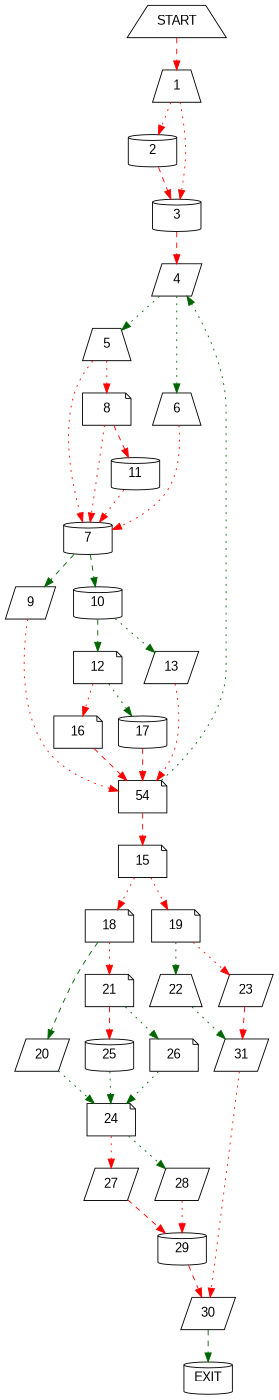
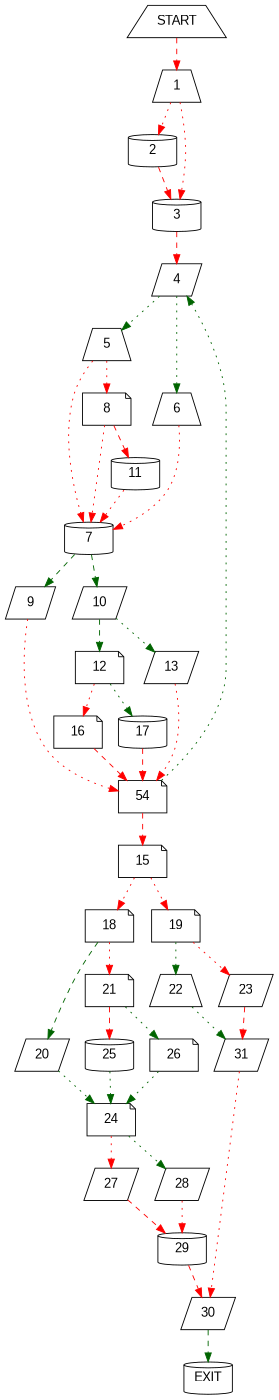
(98, 603) -> (100, 603)
